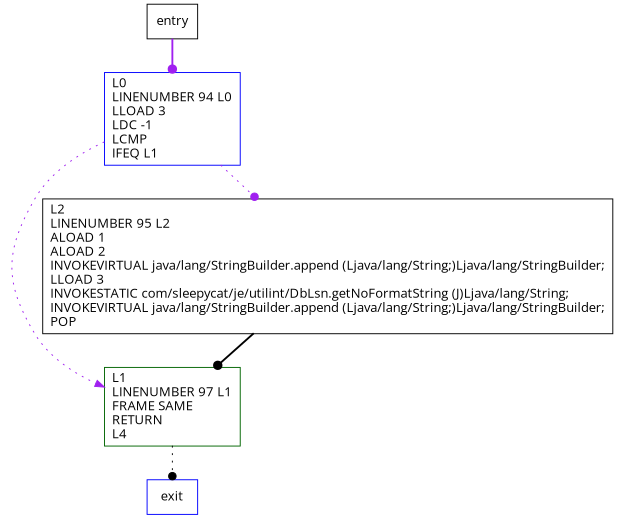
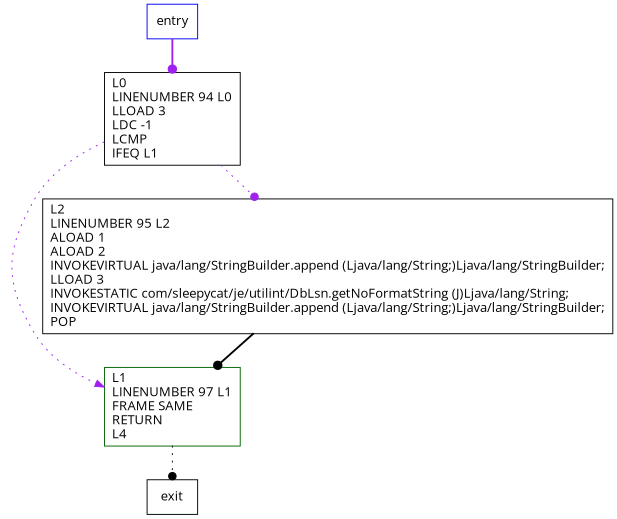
(172, 22) -> (172, 22)
(172, 119) -> (172, 119)
(172, 497) -> (172, 497)
